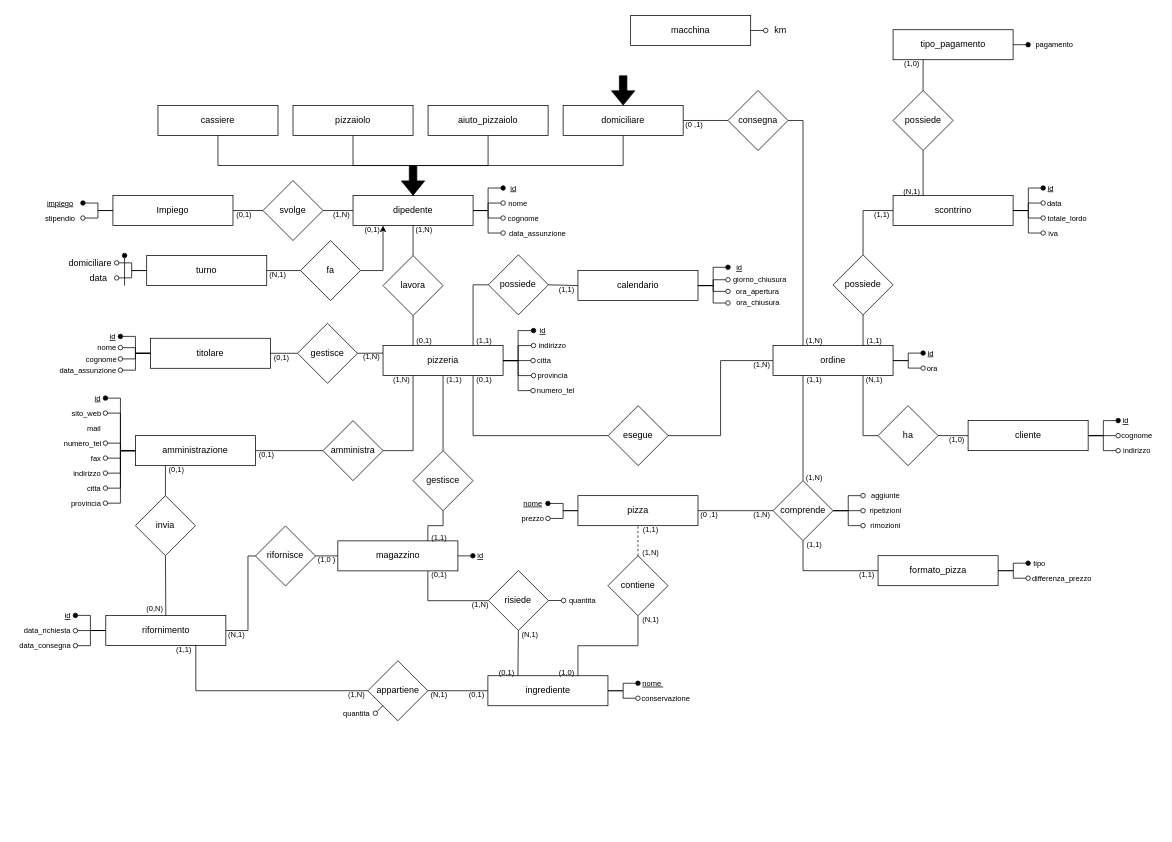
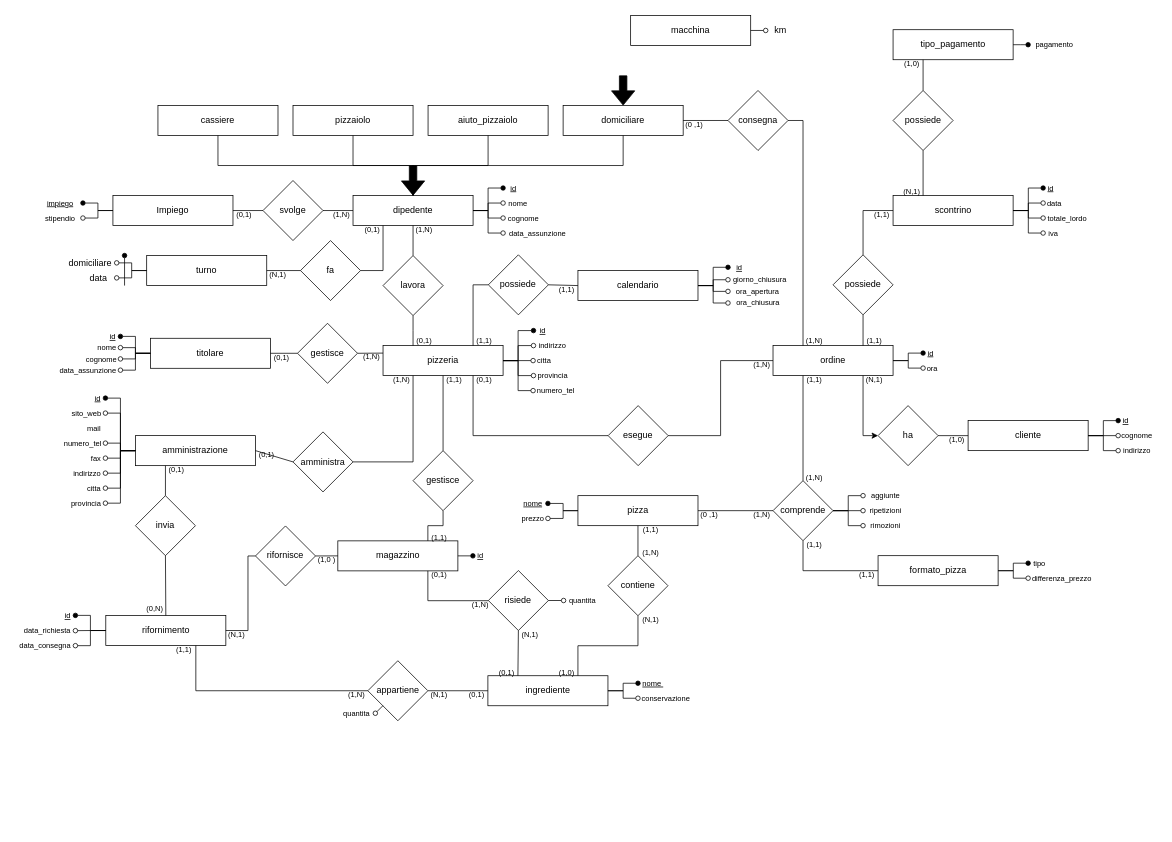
(383, 232) -> (383, 229)
(873, 435) -> (871, 435)
(353, 450) -> (323, 462)
(638, 541) -> (638, 541)
